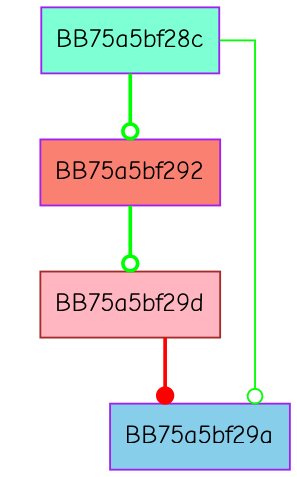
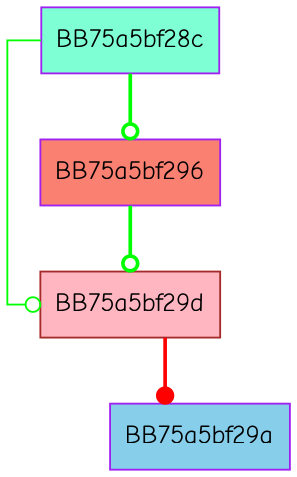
(130, 172) -> (130, 172)
(255, 197) -> (7, 165)
